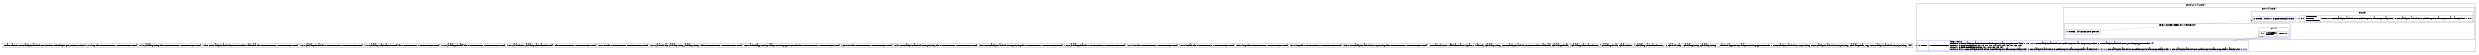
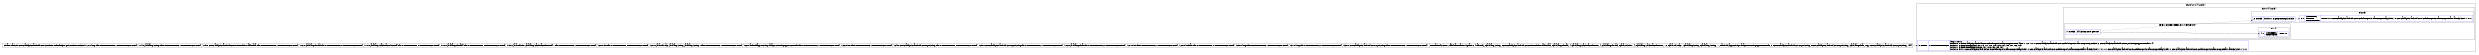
(2270, 35) -> (2271, 35)
(2248, 39) -> (2179, 33)
